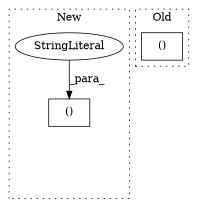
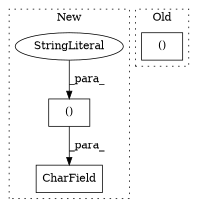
none -> (69, 179)
